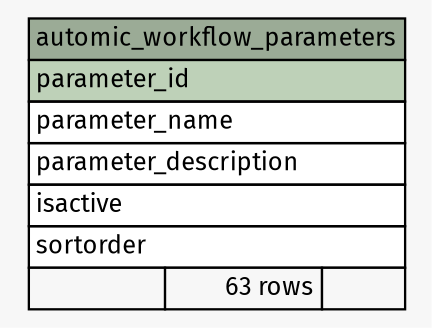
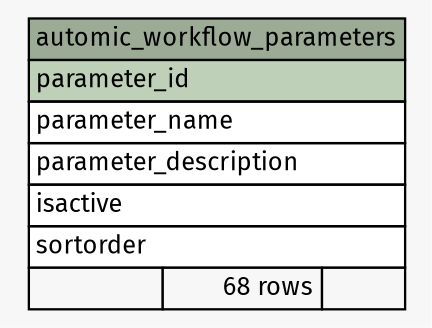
(270, 287) -> (269, 287)
